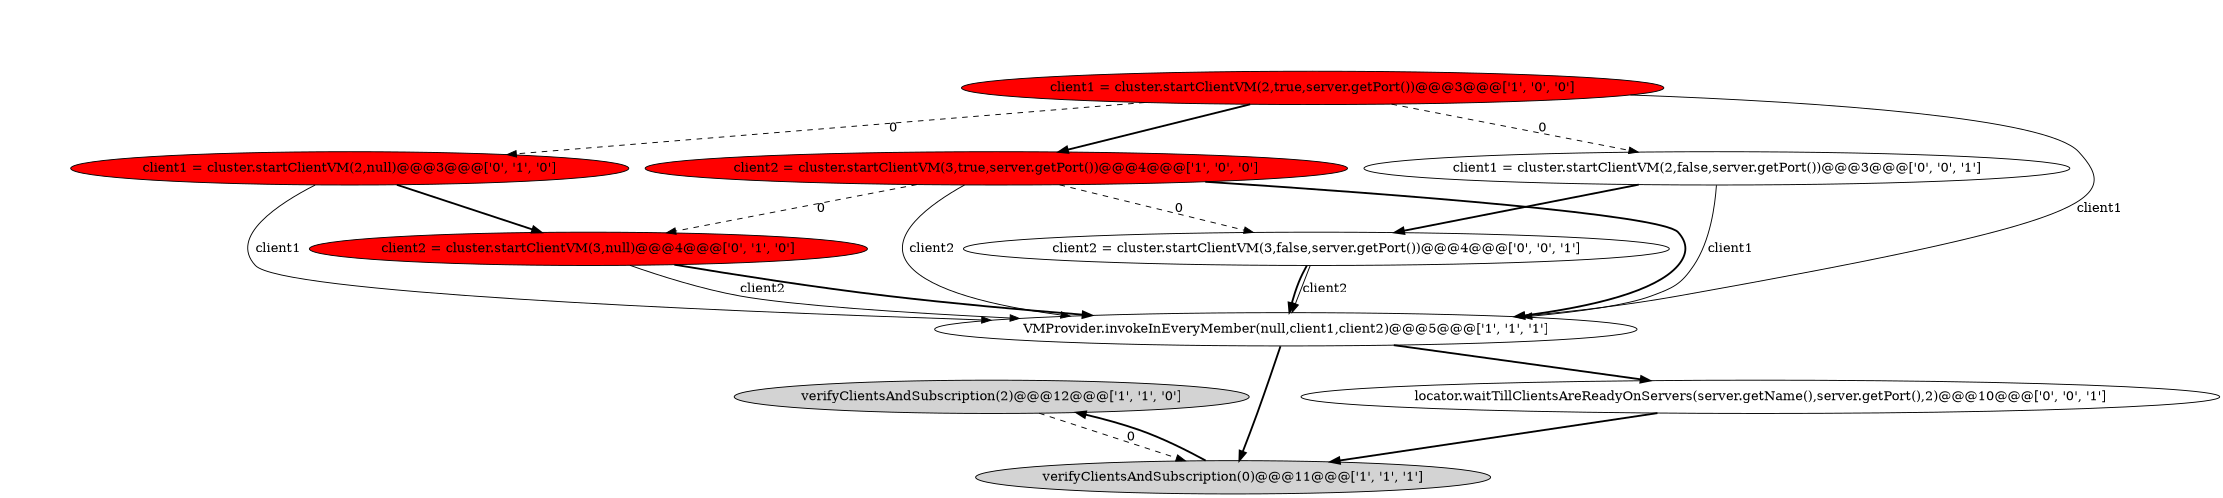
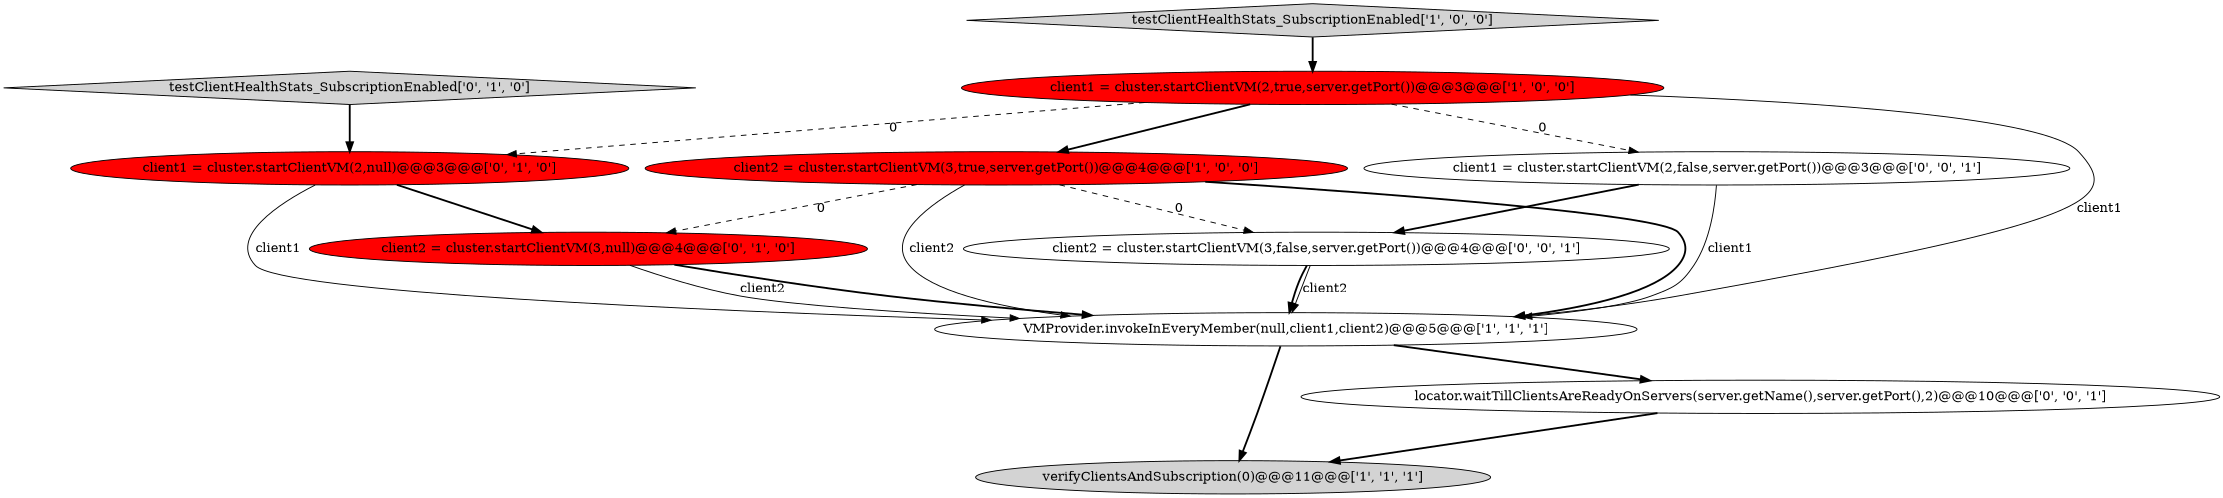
none -> (1313, 20)
none -> (350, 88)
(992, 397) -> none
